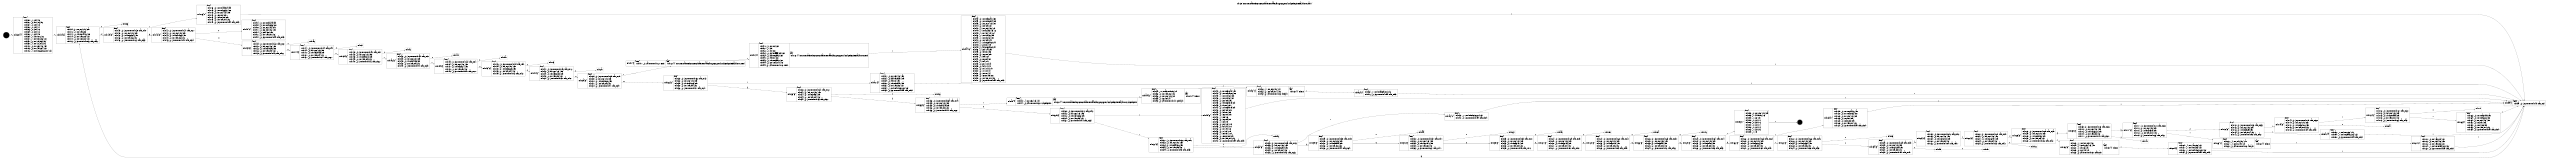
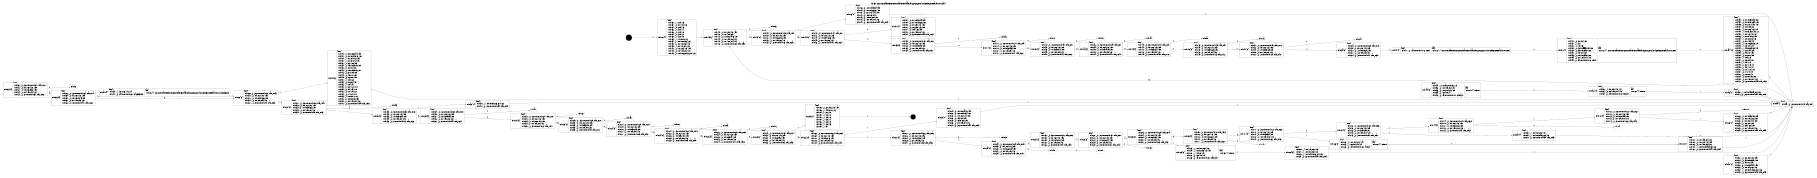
(686, 83) -> none
(1139, 98) -> (232, 96)
